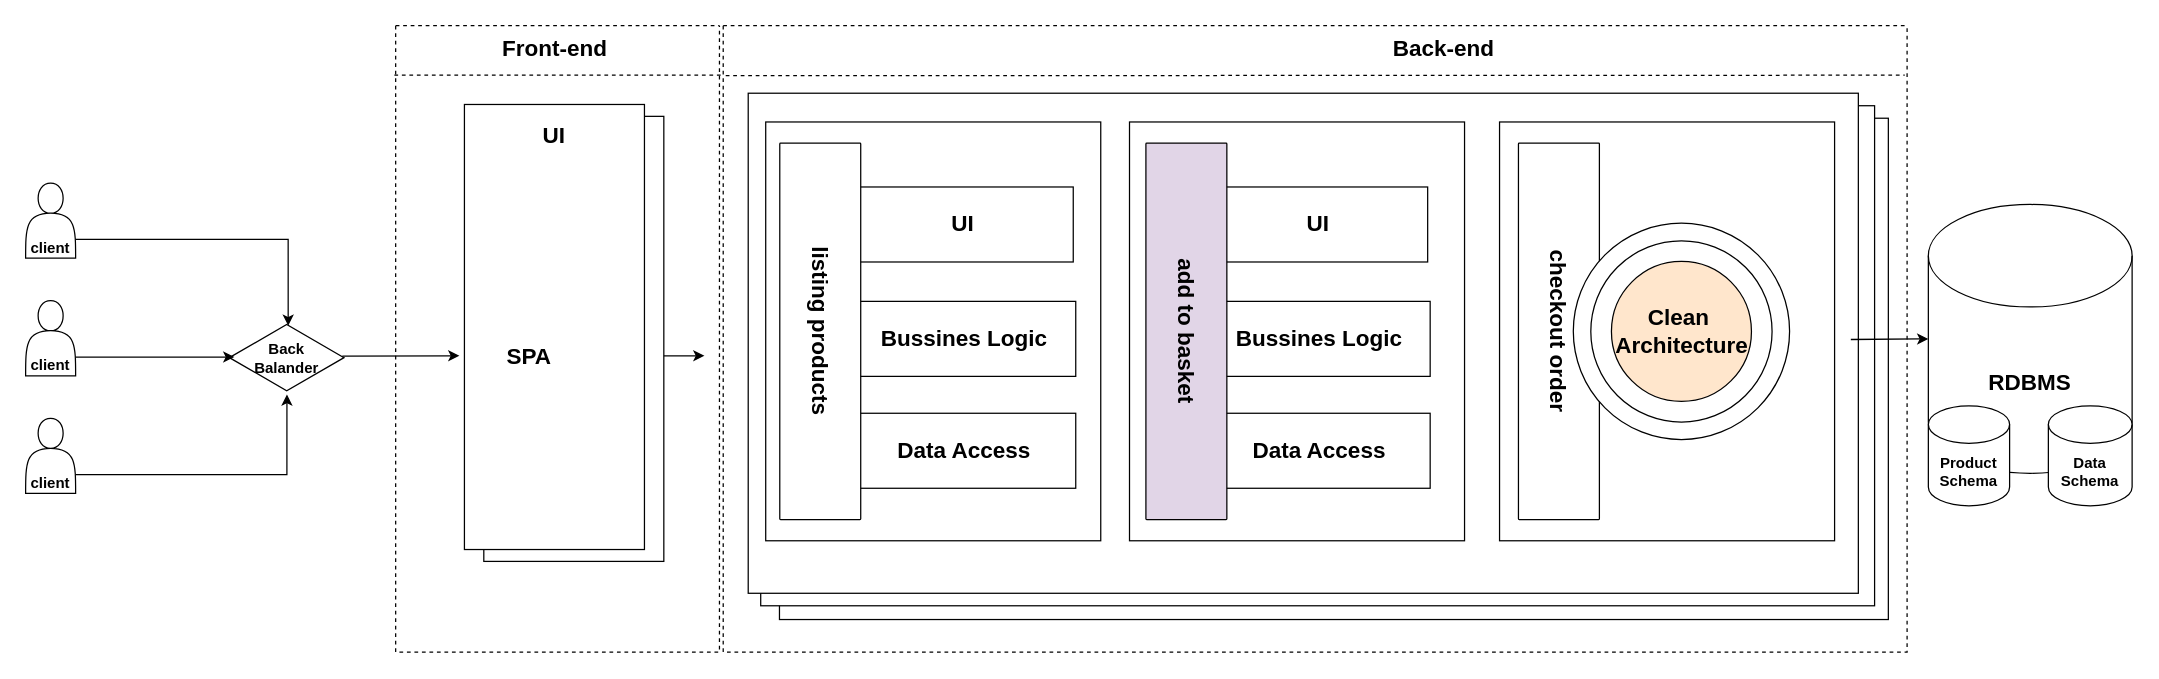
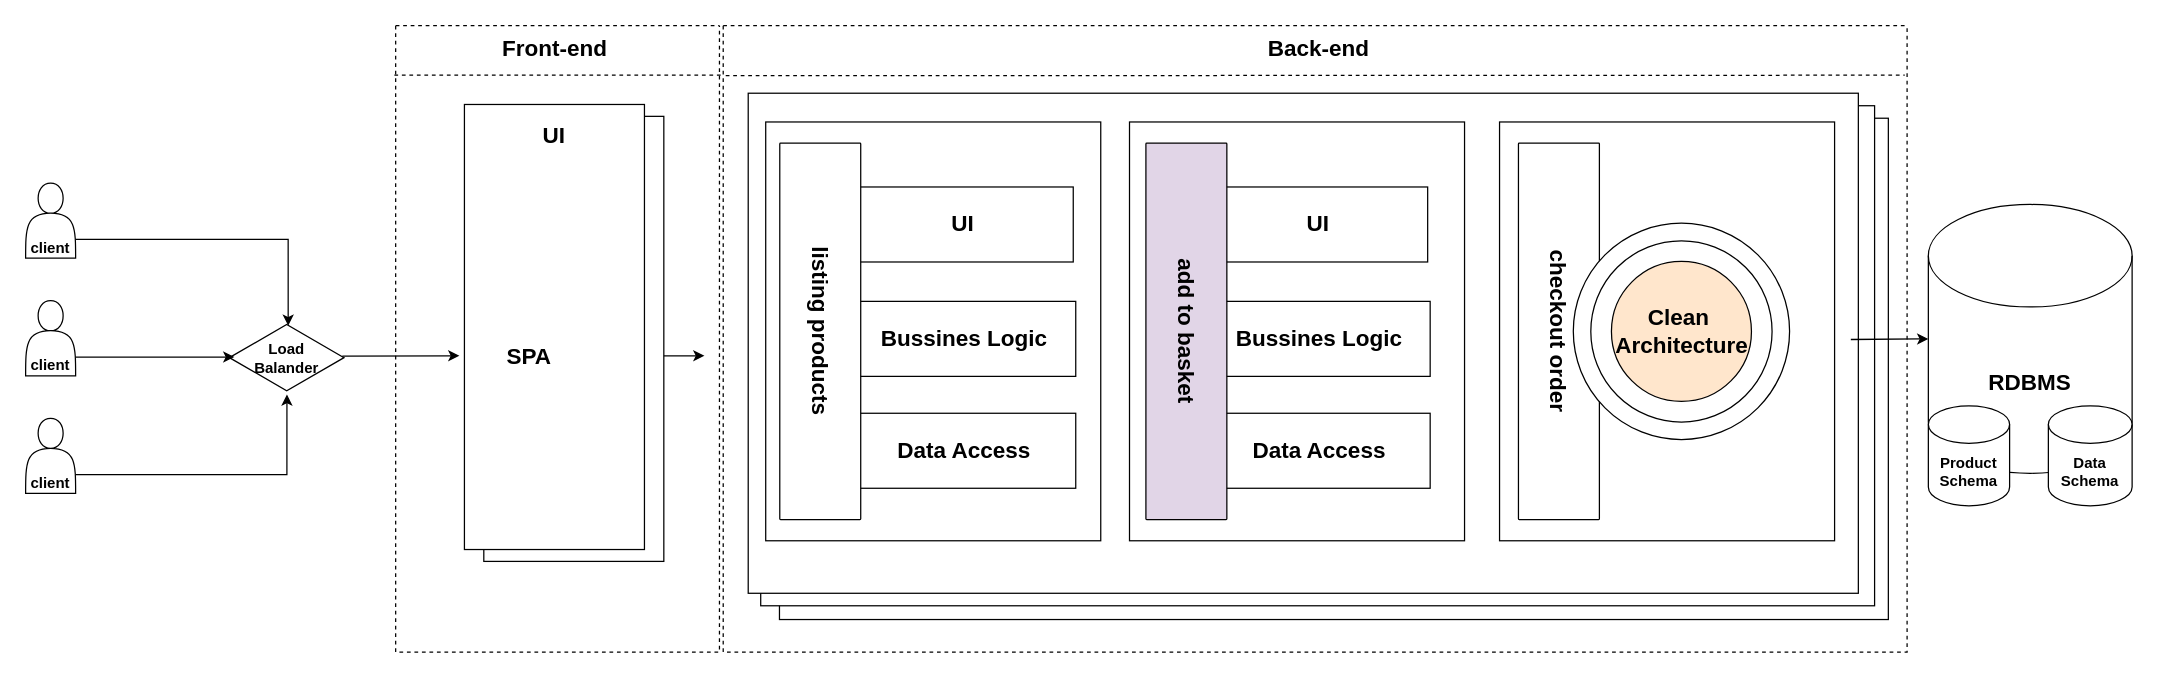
(1443, 49) -> (1318, 49)
(287, 358) -> (287, 358)
